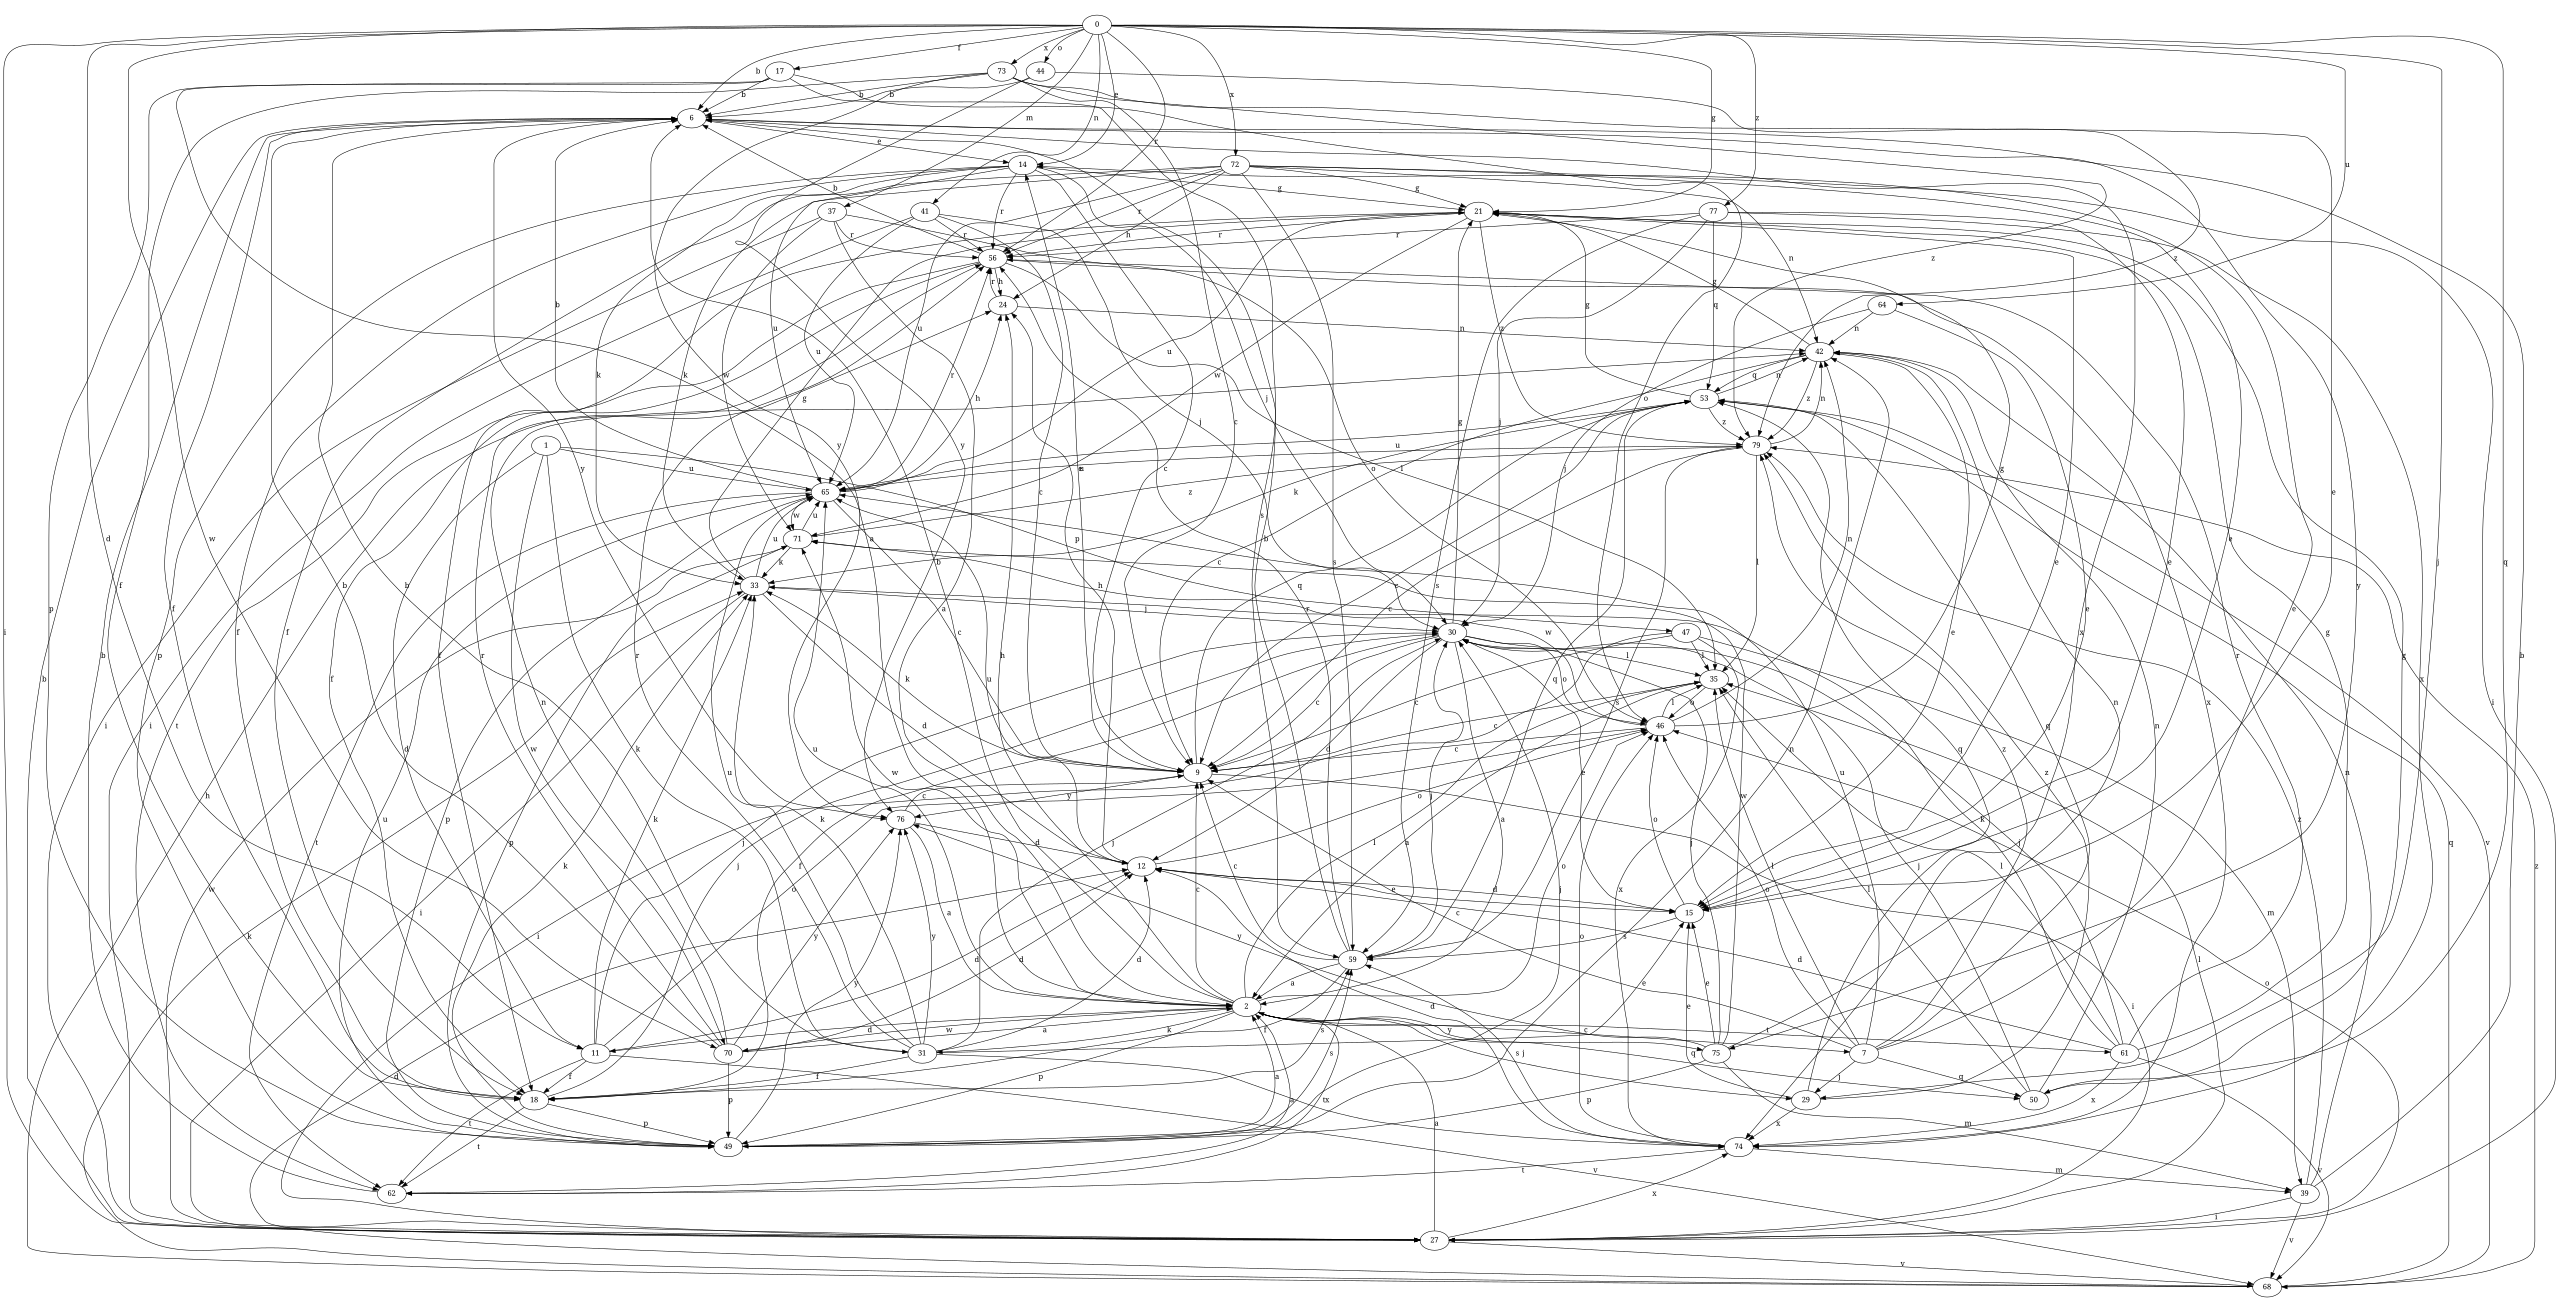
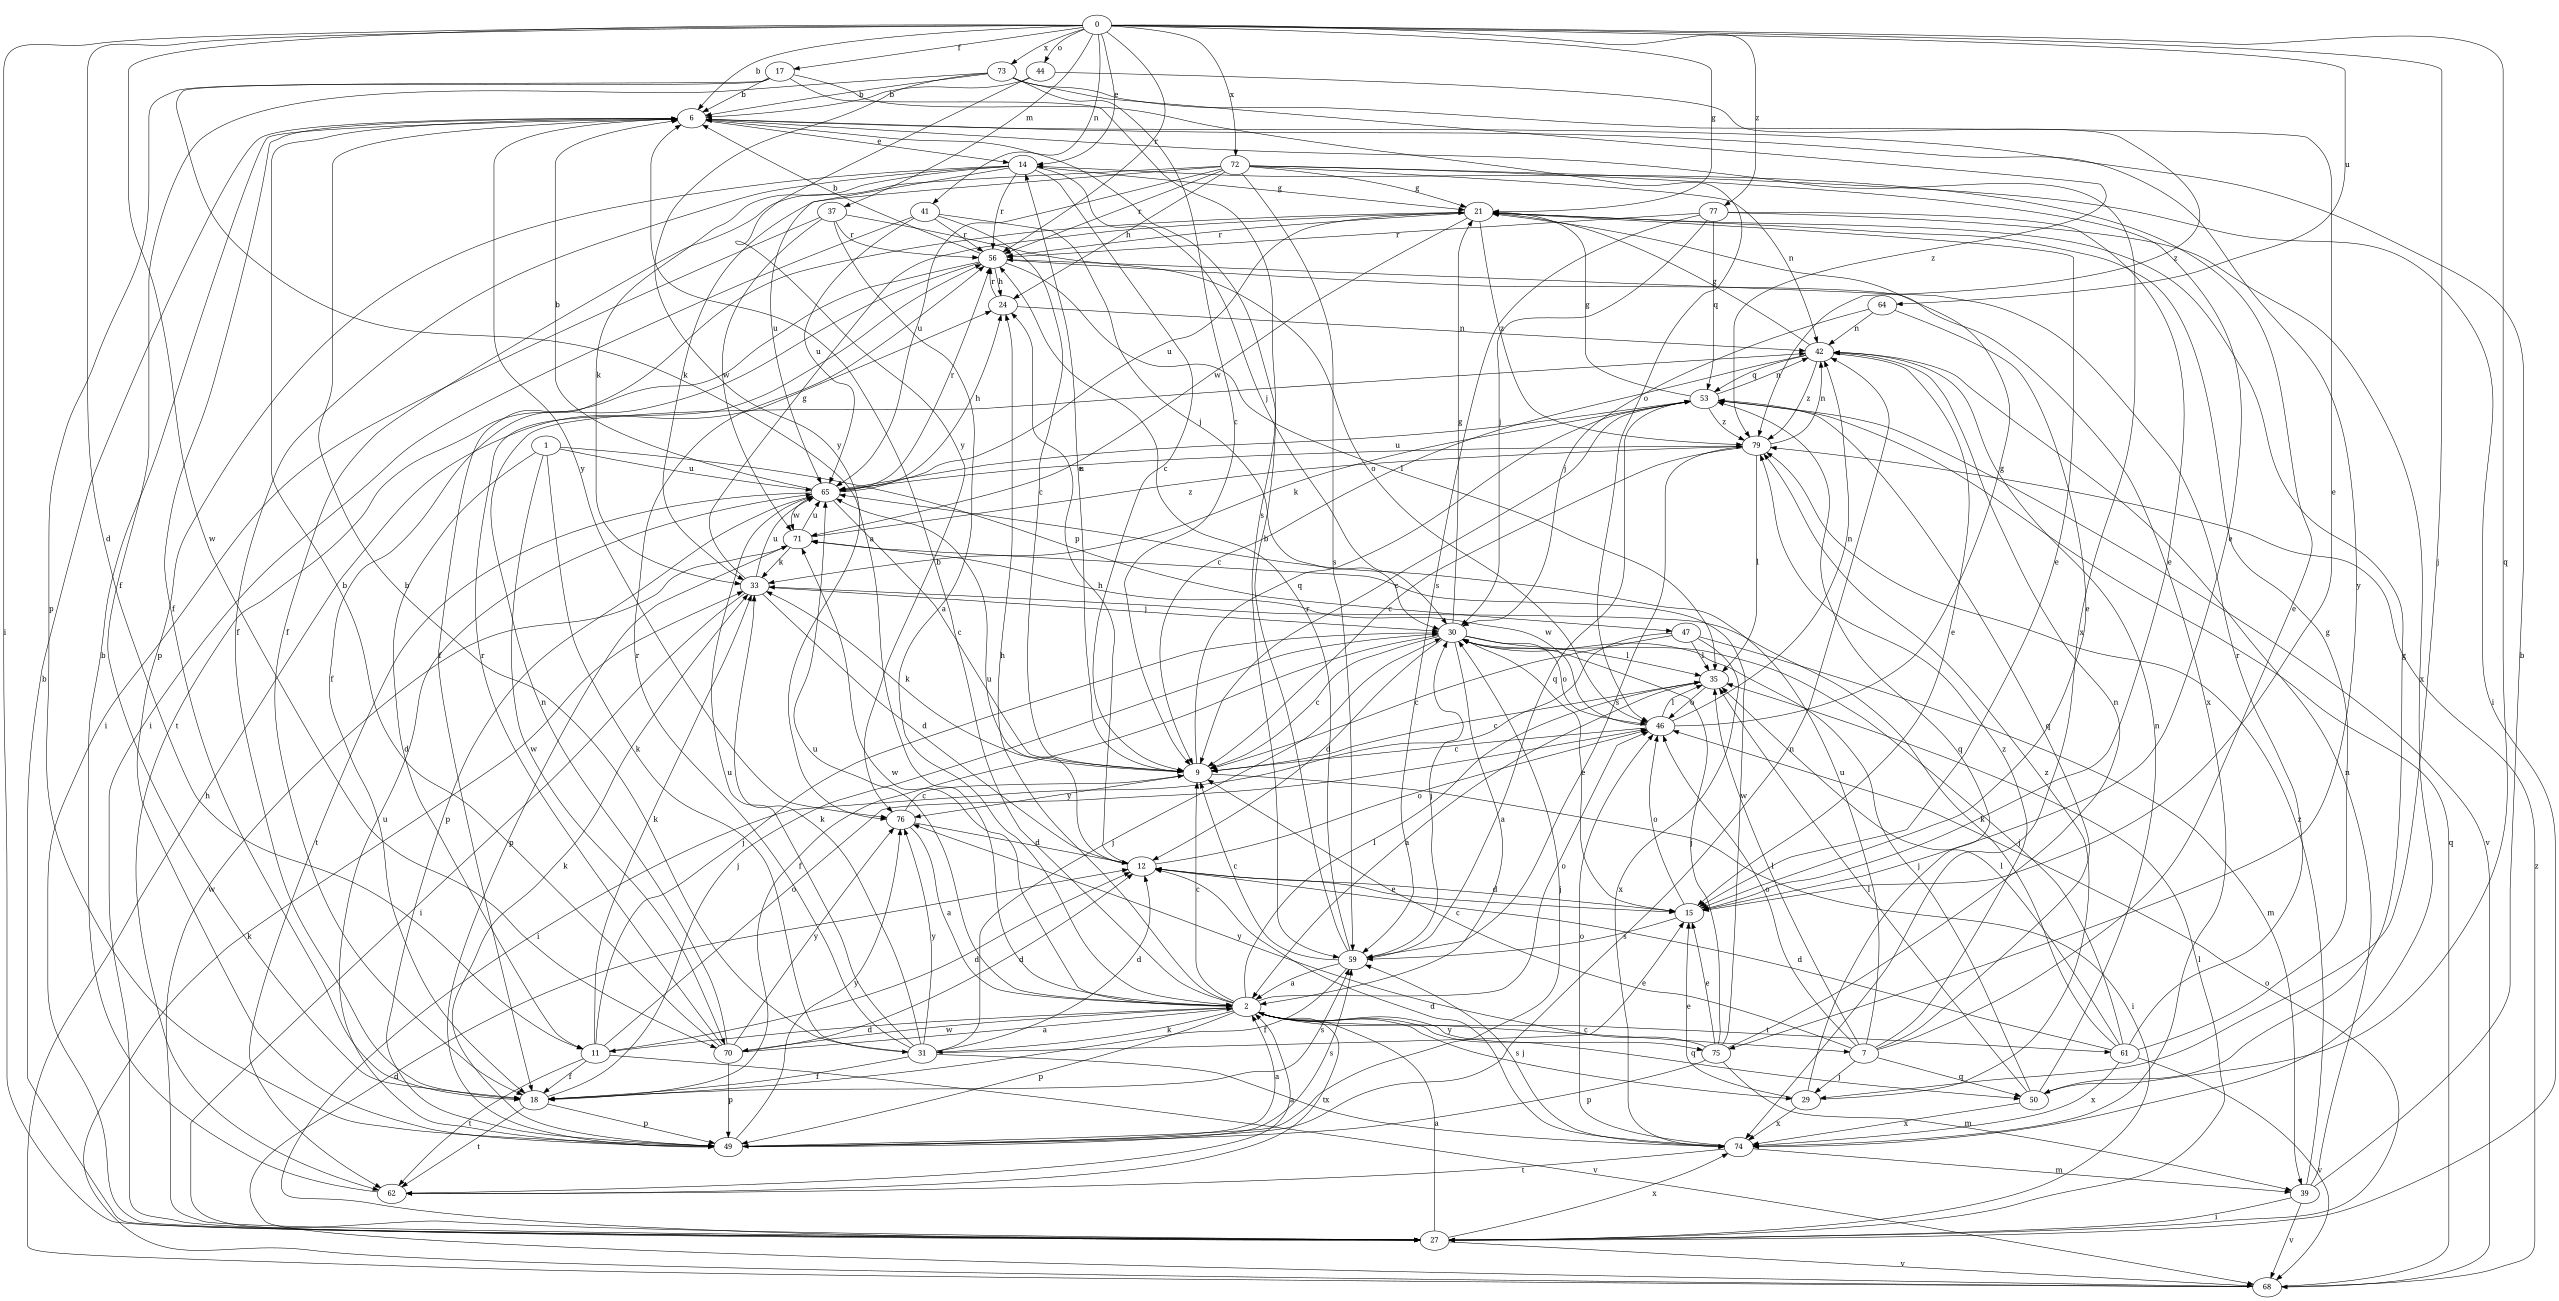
none -> (1889, 1123)
